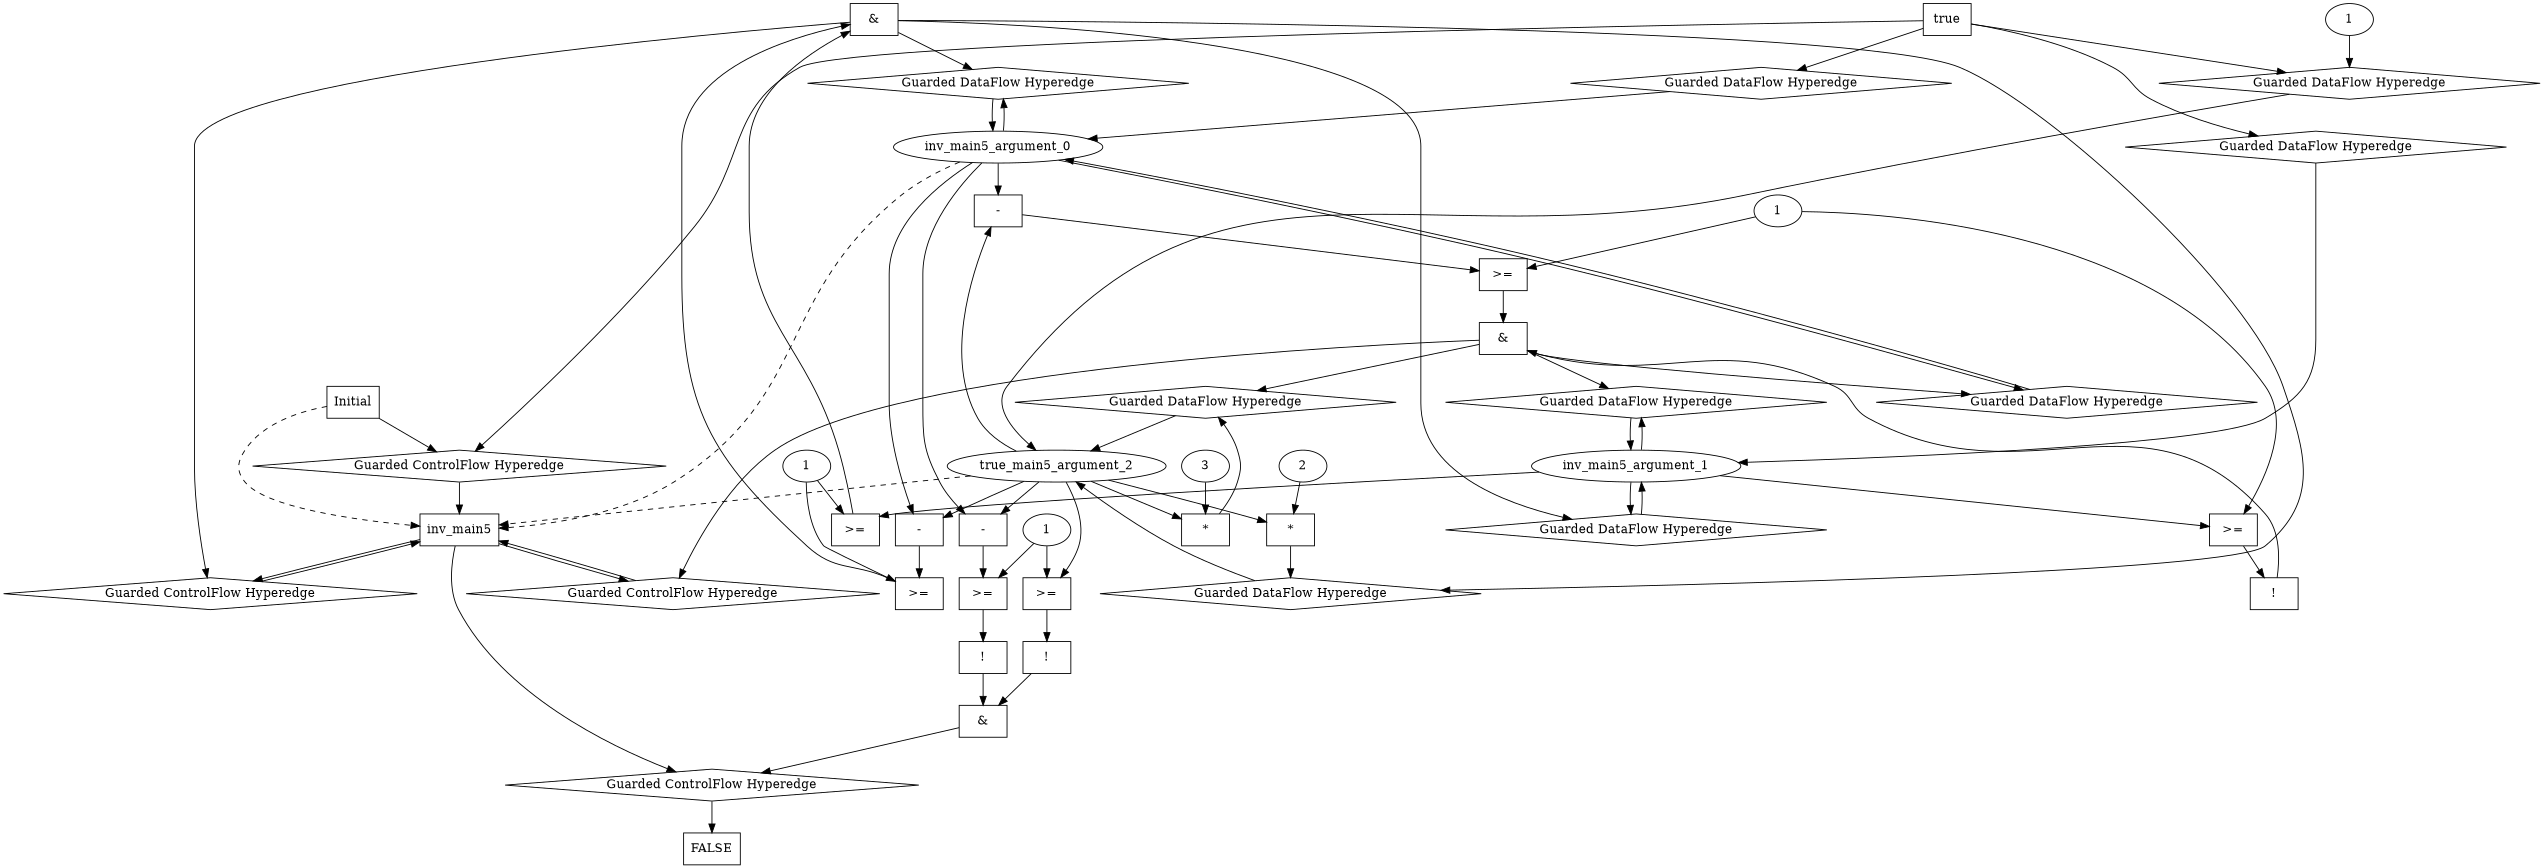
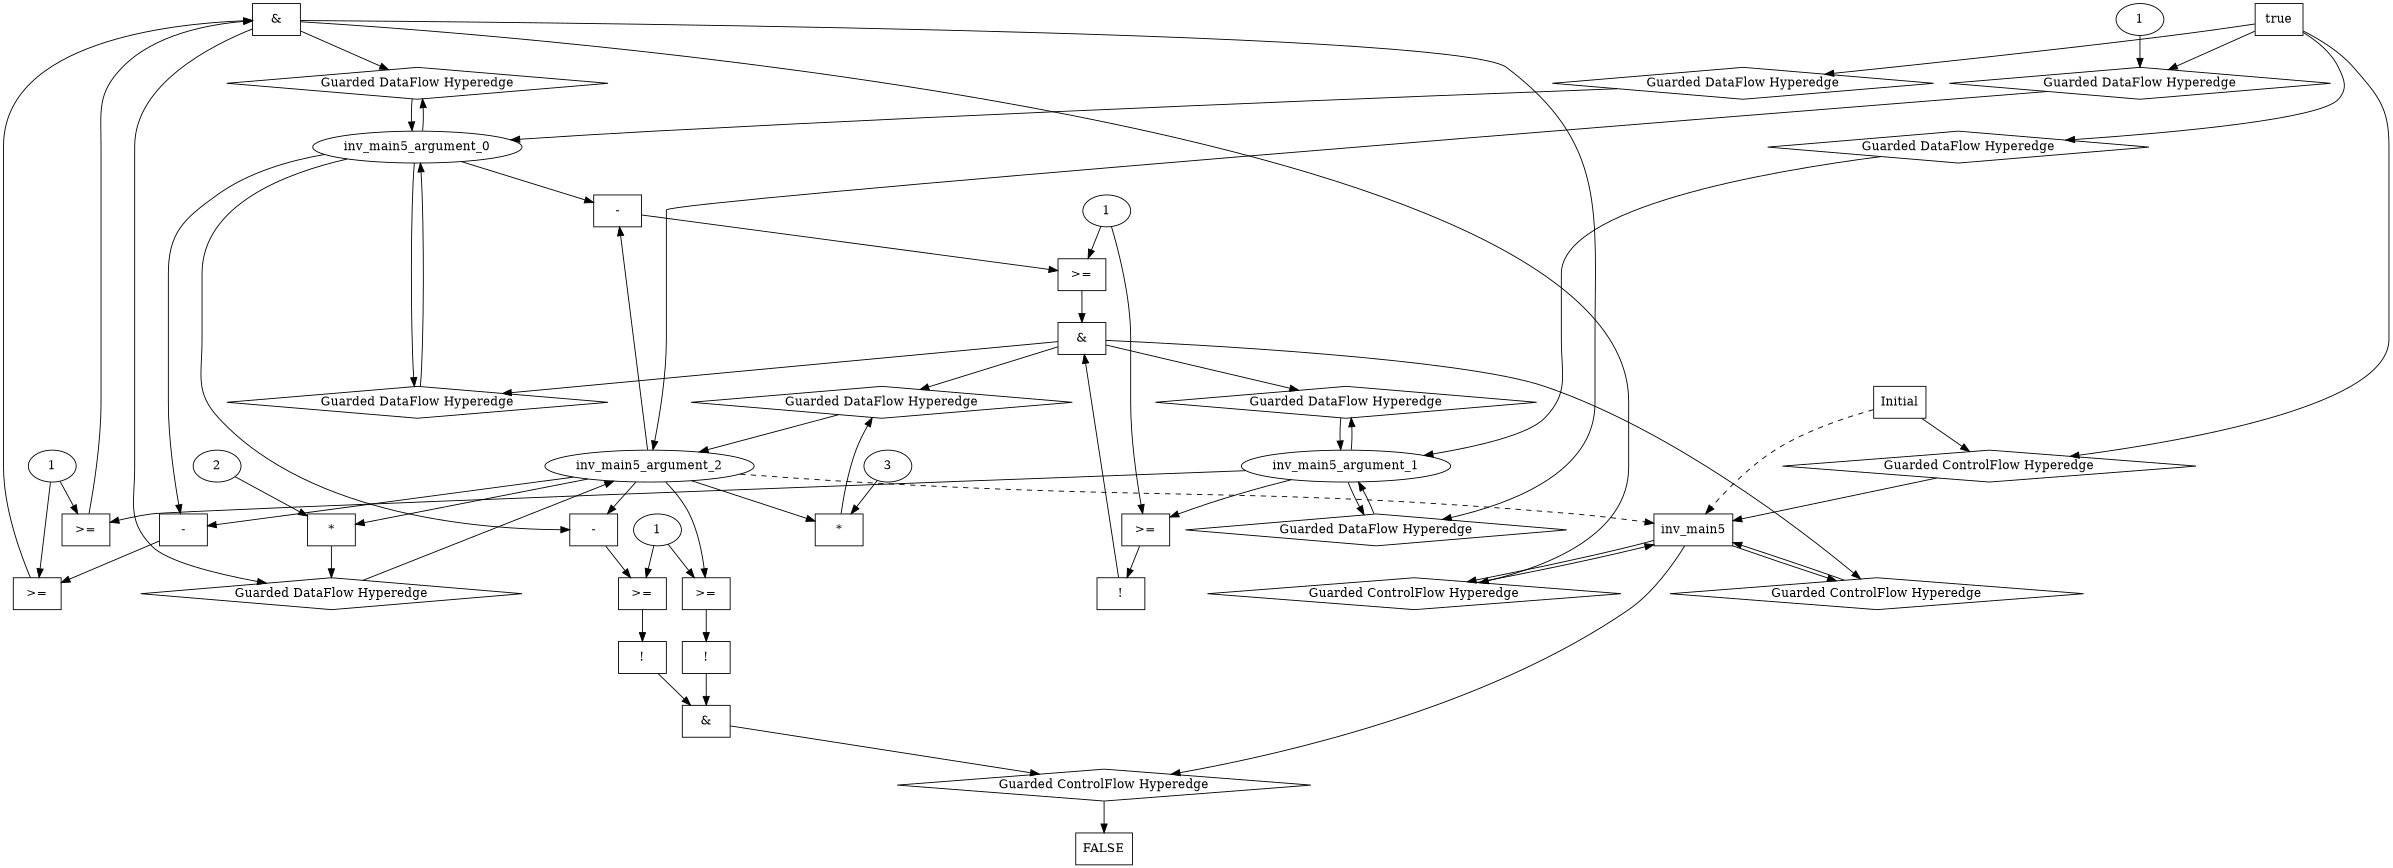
(767, 390) -> none
(1057, 466) -> (650, 466)
